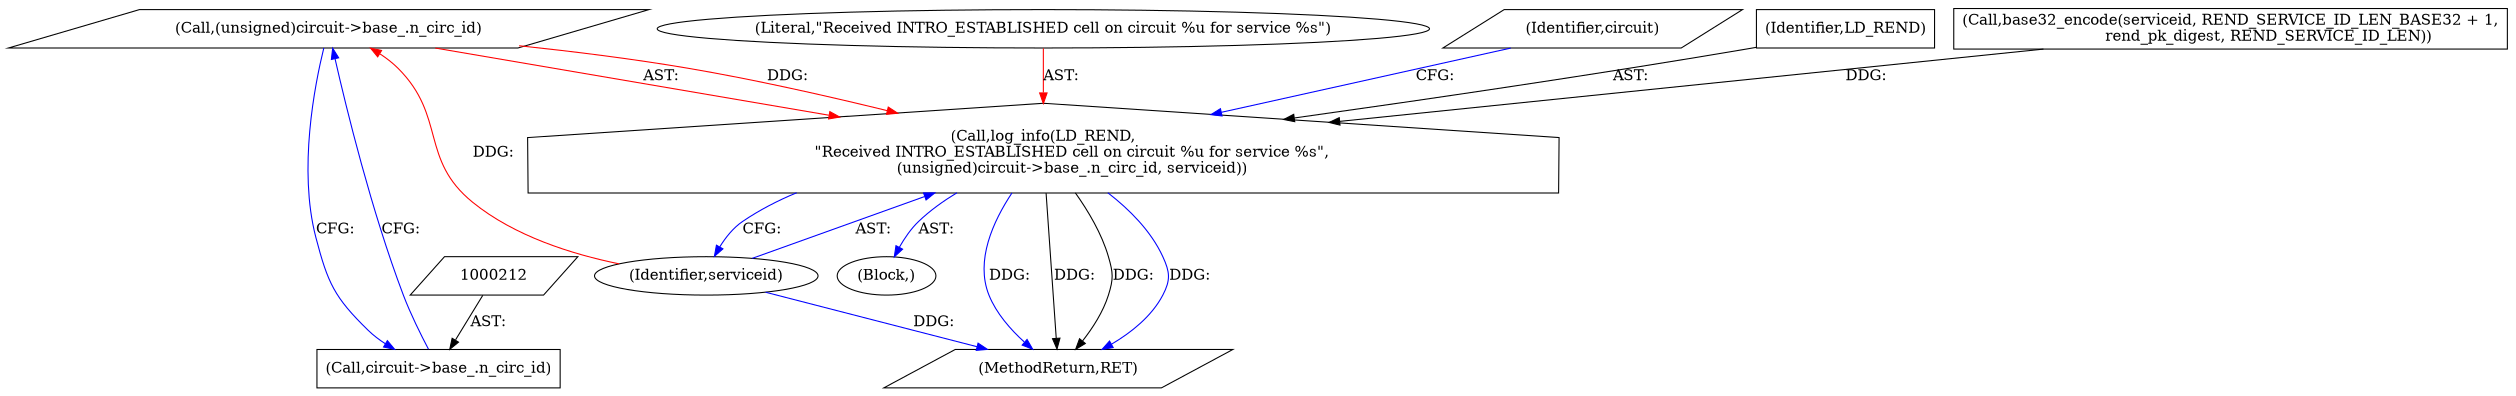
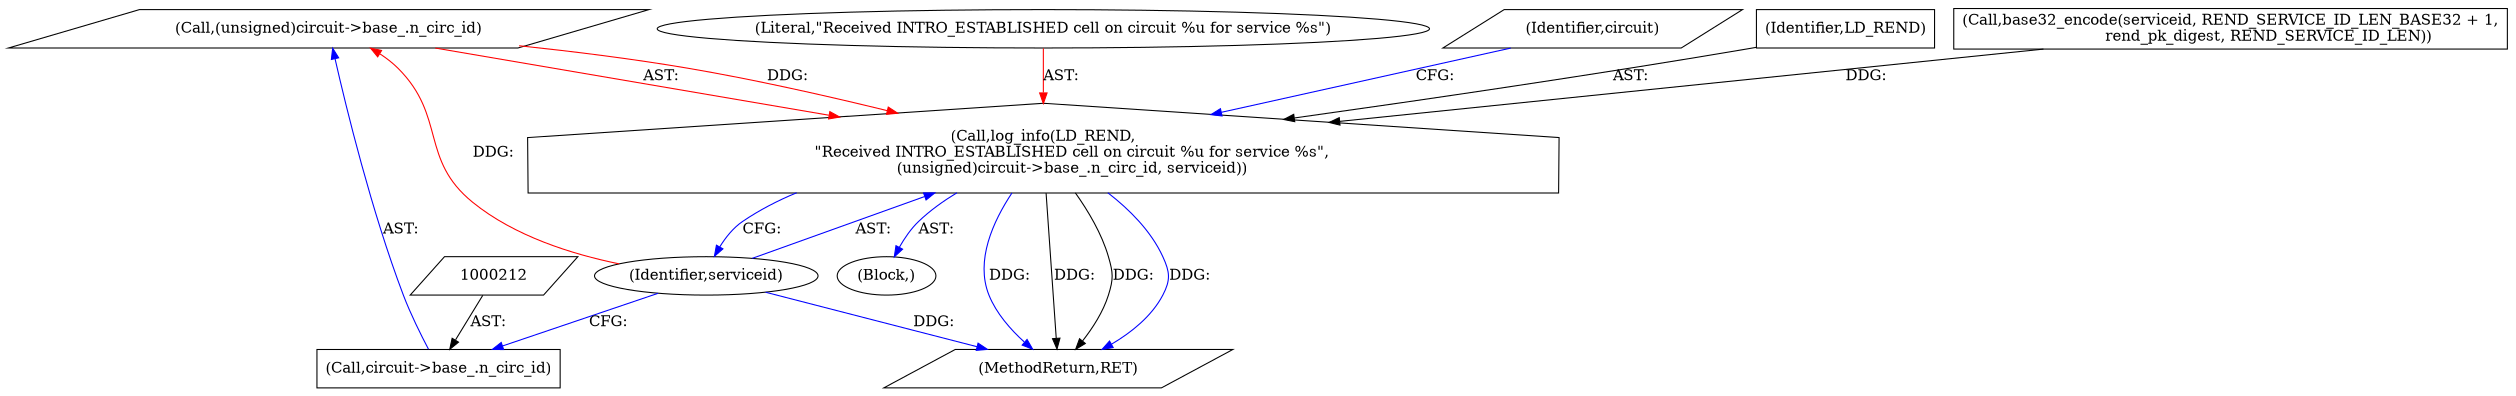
(310, 208) -> (580, 320)
(403, 229) -> (403, 229)
